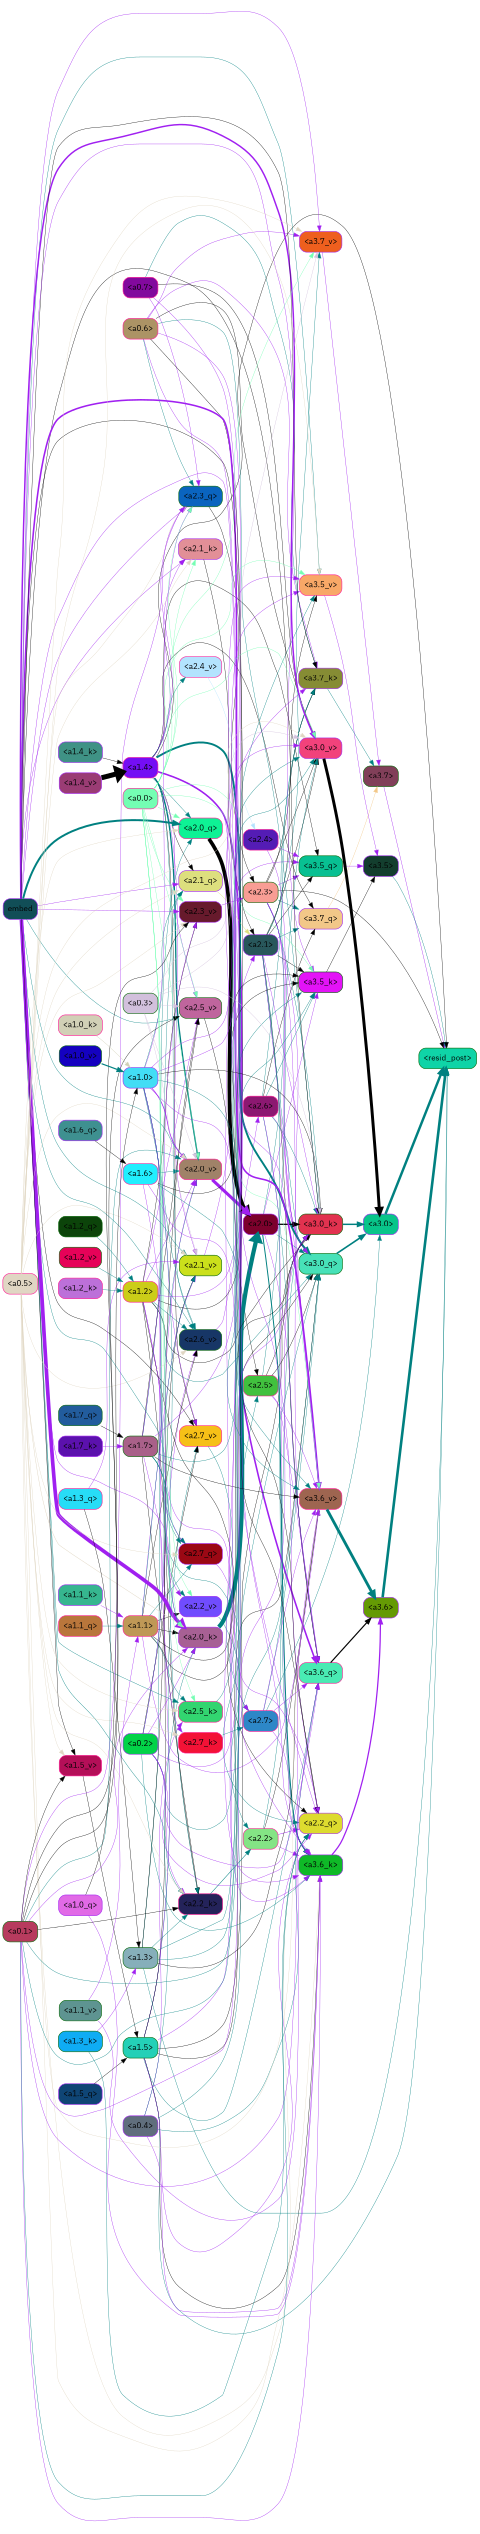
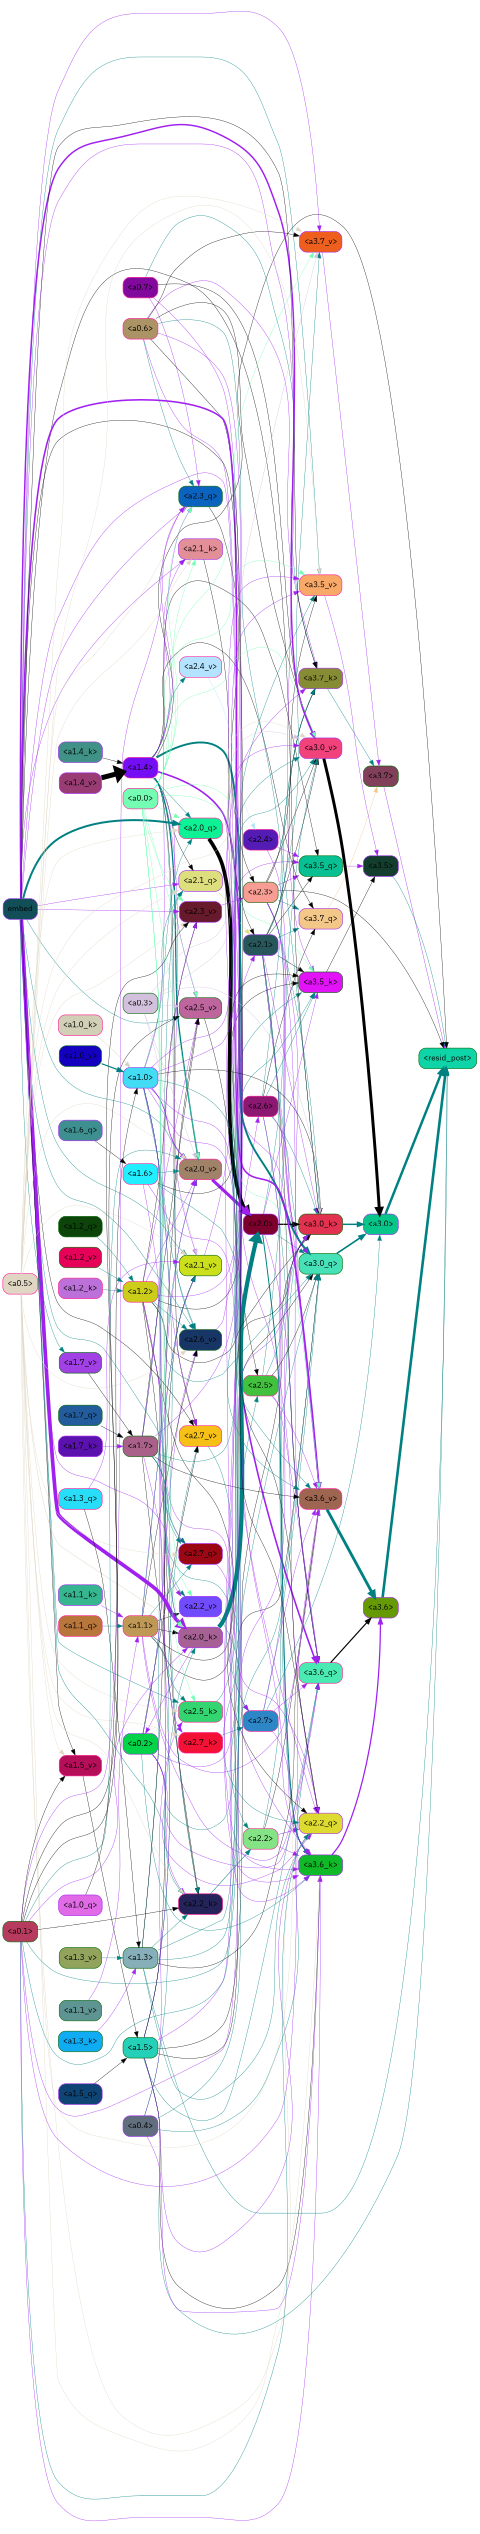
(204, 247) -> (204, 247)
(285, 1307) -> (285, 1307)
none -> (80, 1363)
(178, 1682) -> (177, 1676)
none -> (80, 1958)
(296, 2104) -> (225, 1844)
(233, 2317) -> (231, 1479)
(241, 2343) -> (256, 2055)
